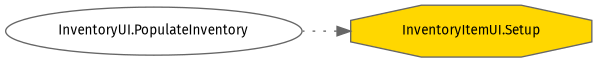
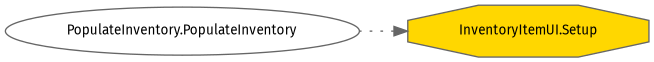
(154, 31) -> (182, 31)
